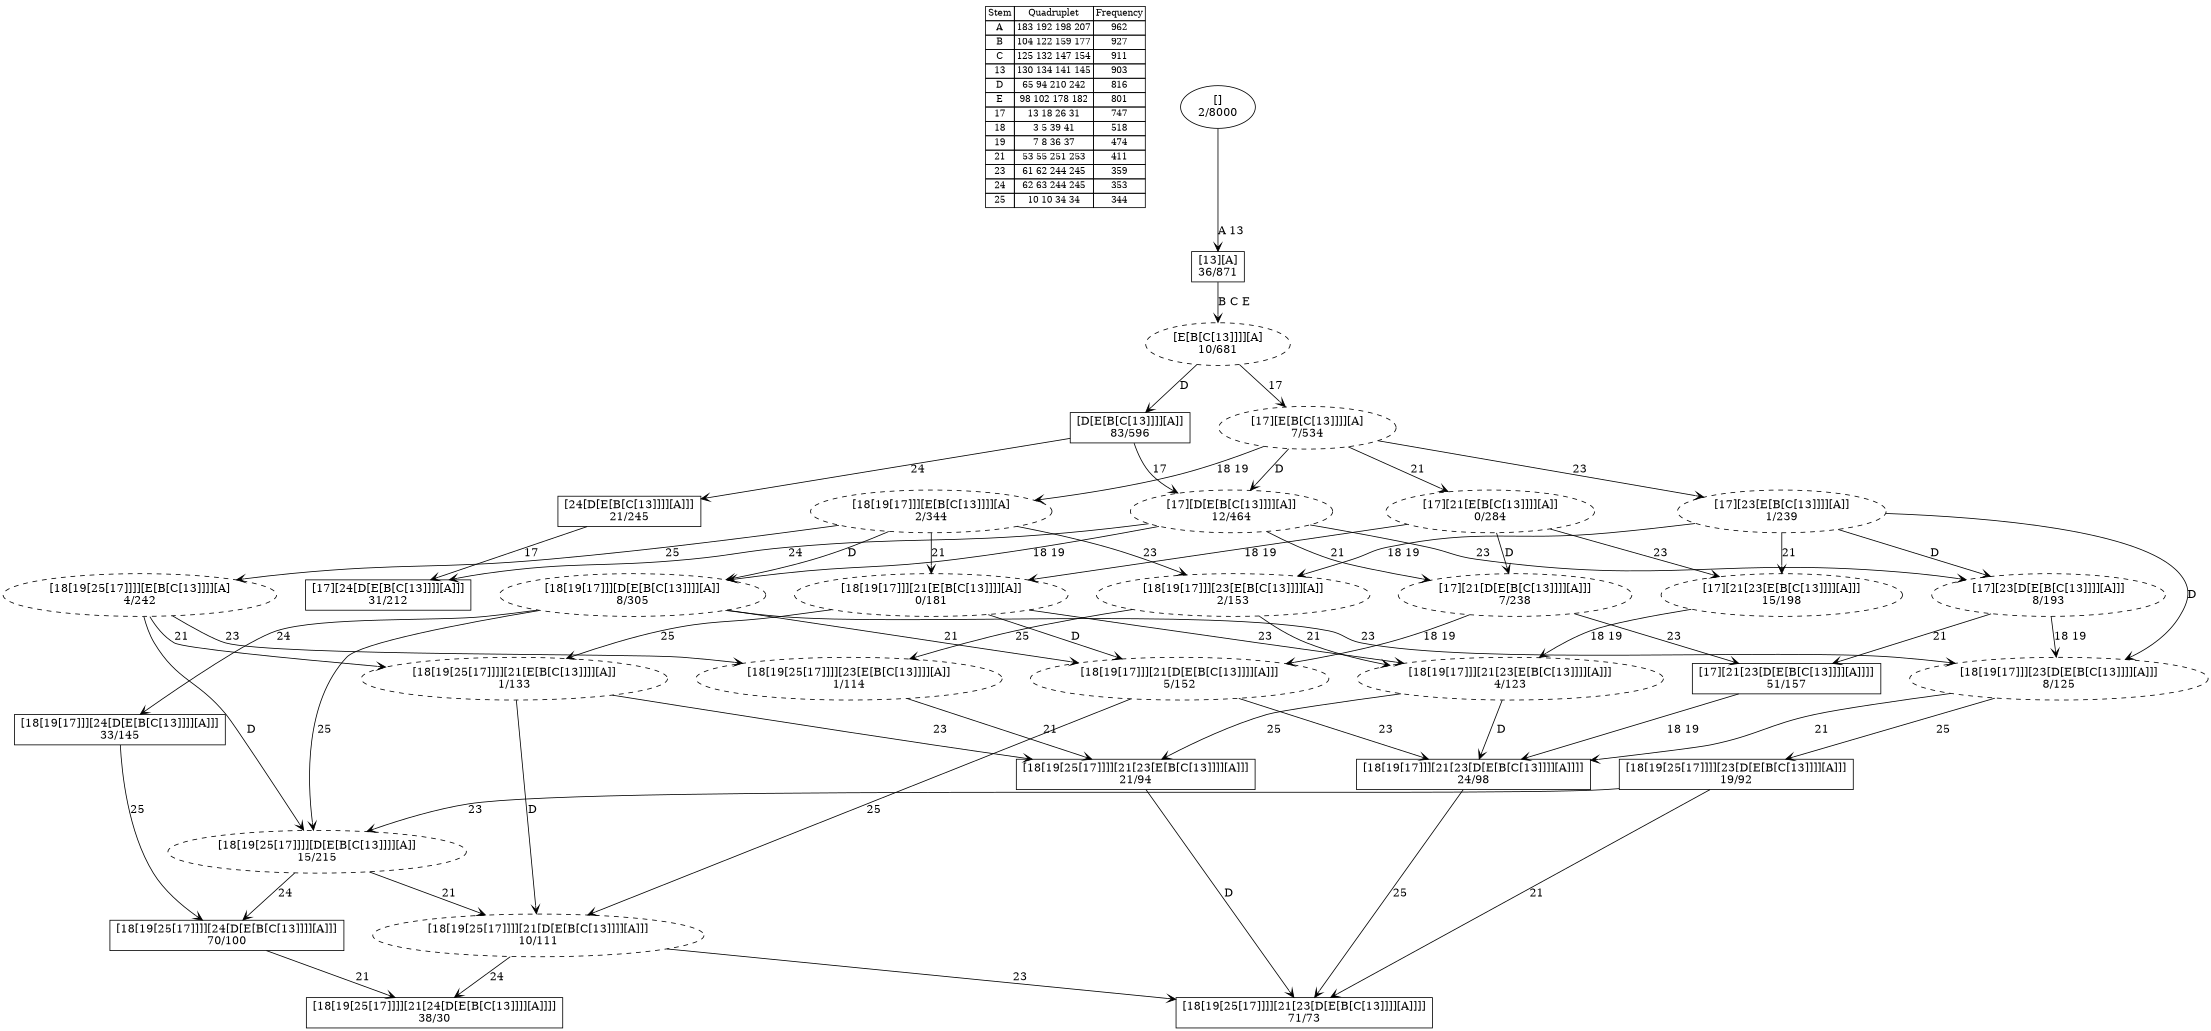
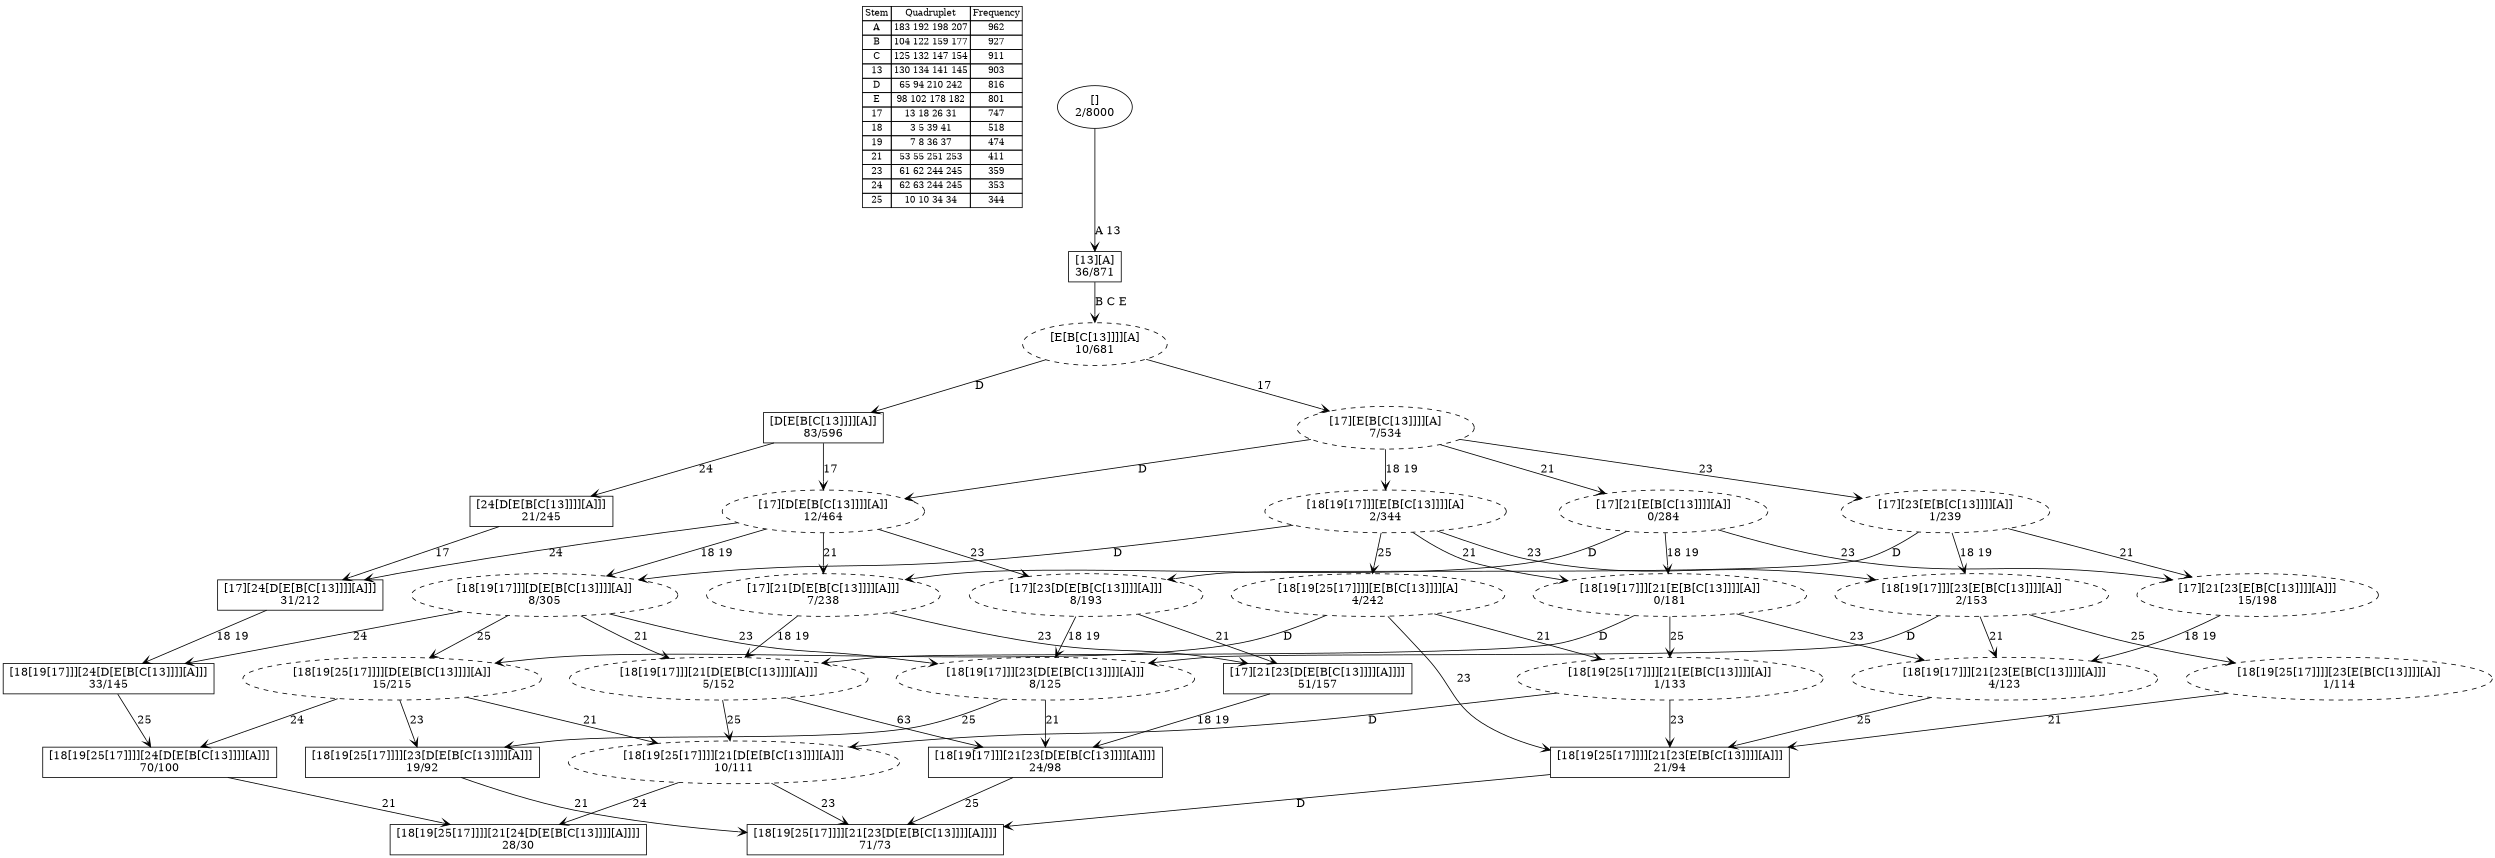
(2091, 535) -> (1550, 654)
none -> (208, 635)
(450, 654) -> (1455, 696)
(1492, 726) -> none
(1388, 730) -> (906, 720)
(995, 792) -> (407, 720)
(435, 1013) -> (518, 840)
